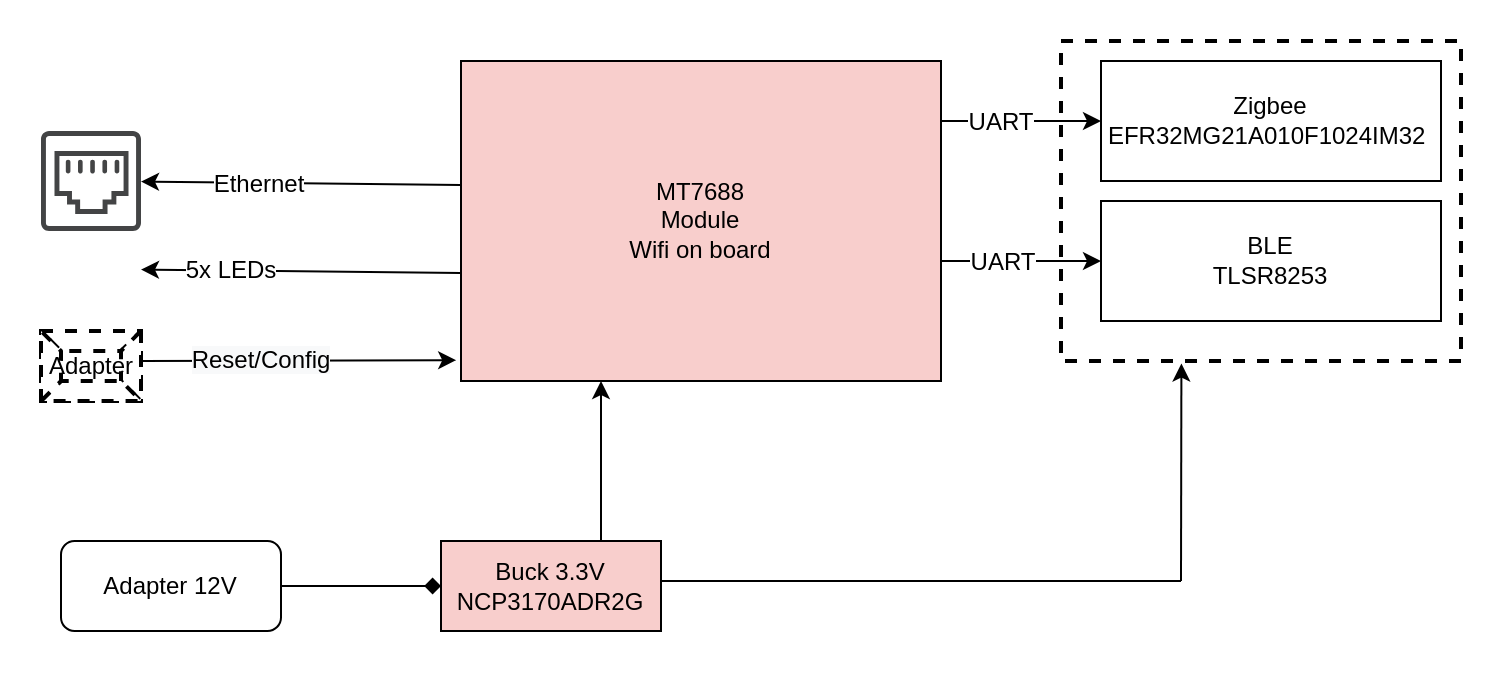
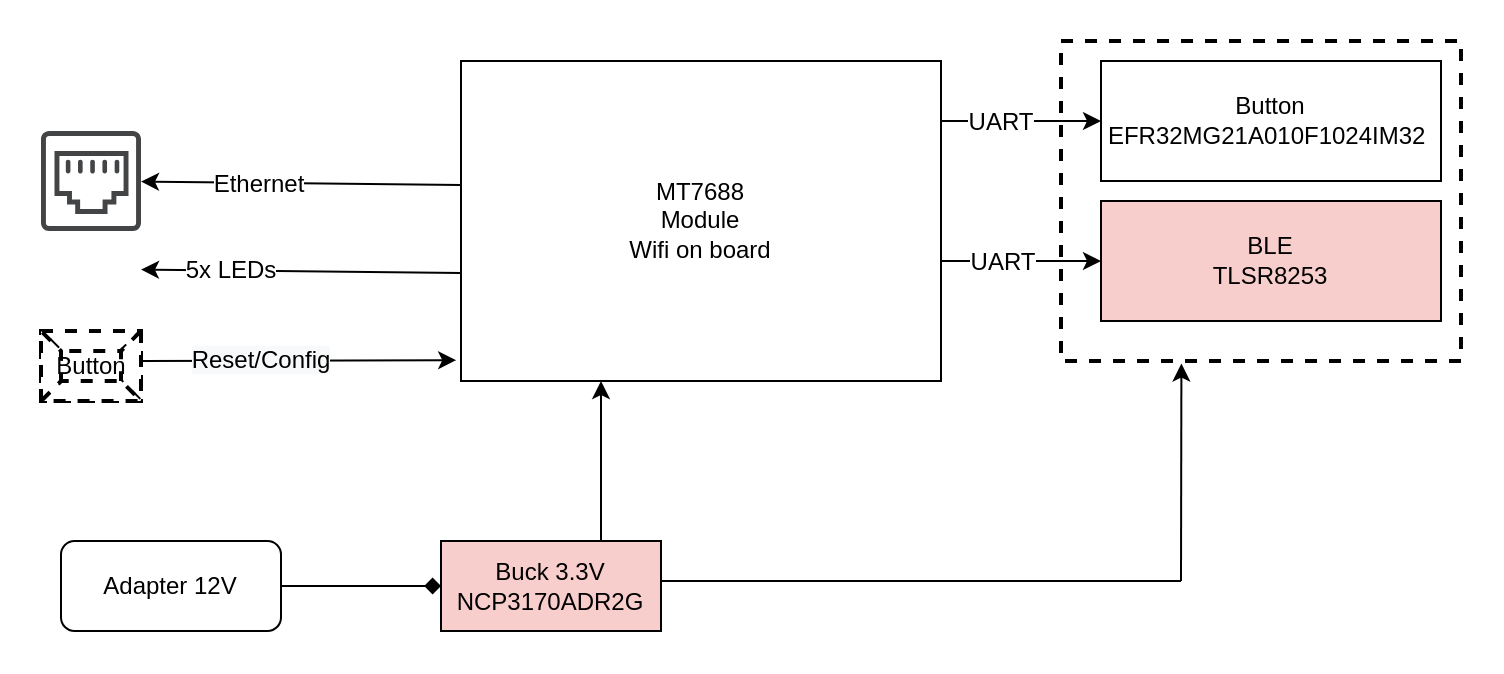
(1271, 121) -> (1271, 121)
(701, 221) -> (701, 221)
(1271, 261) -> (1271, 261)
(92, 367) -> (92, 367)
